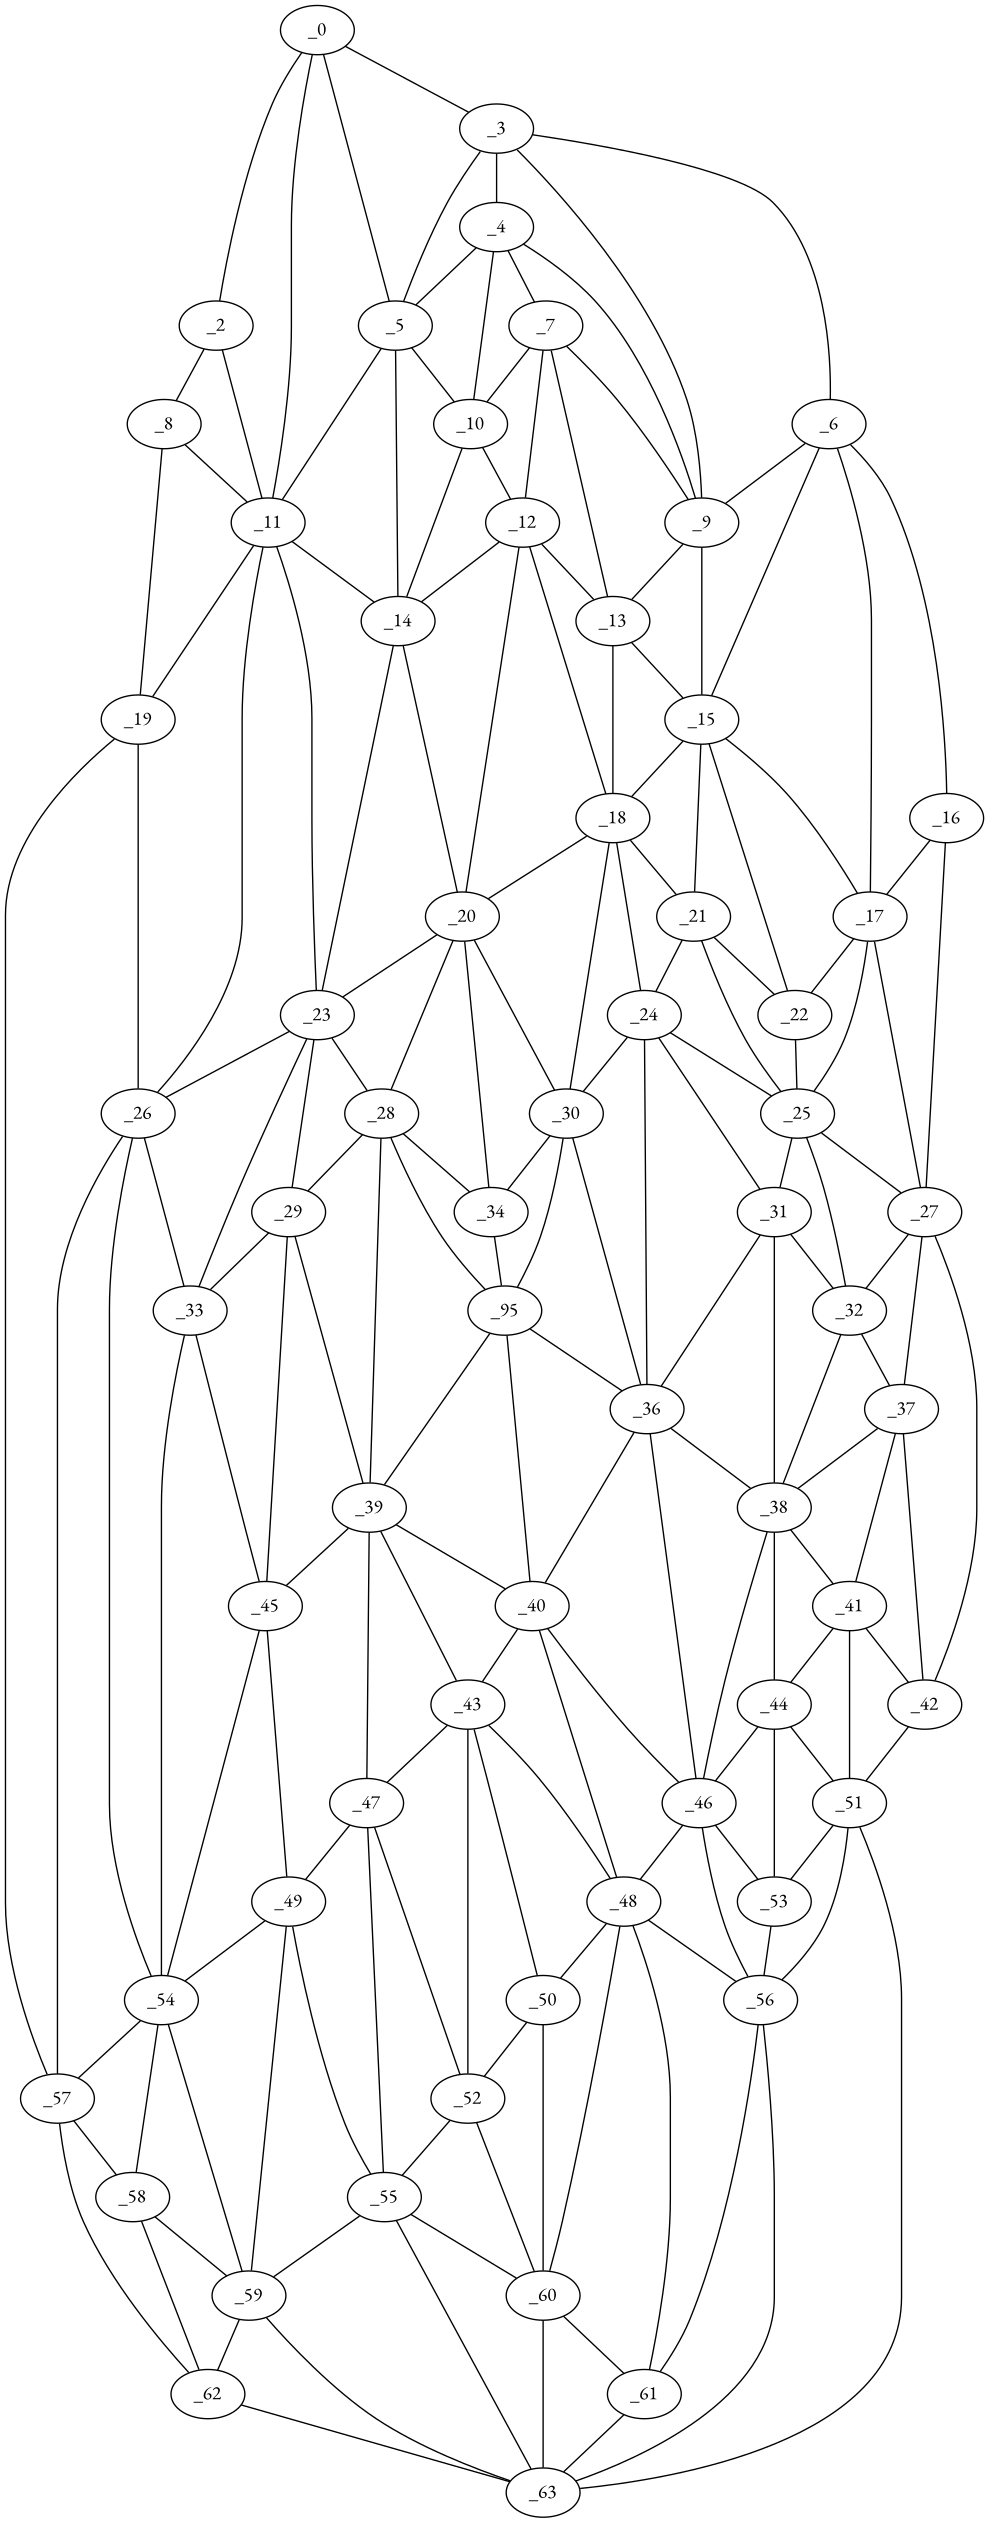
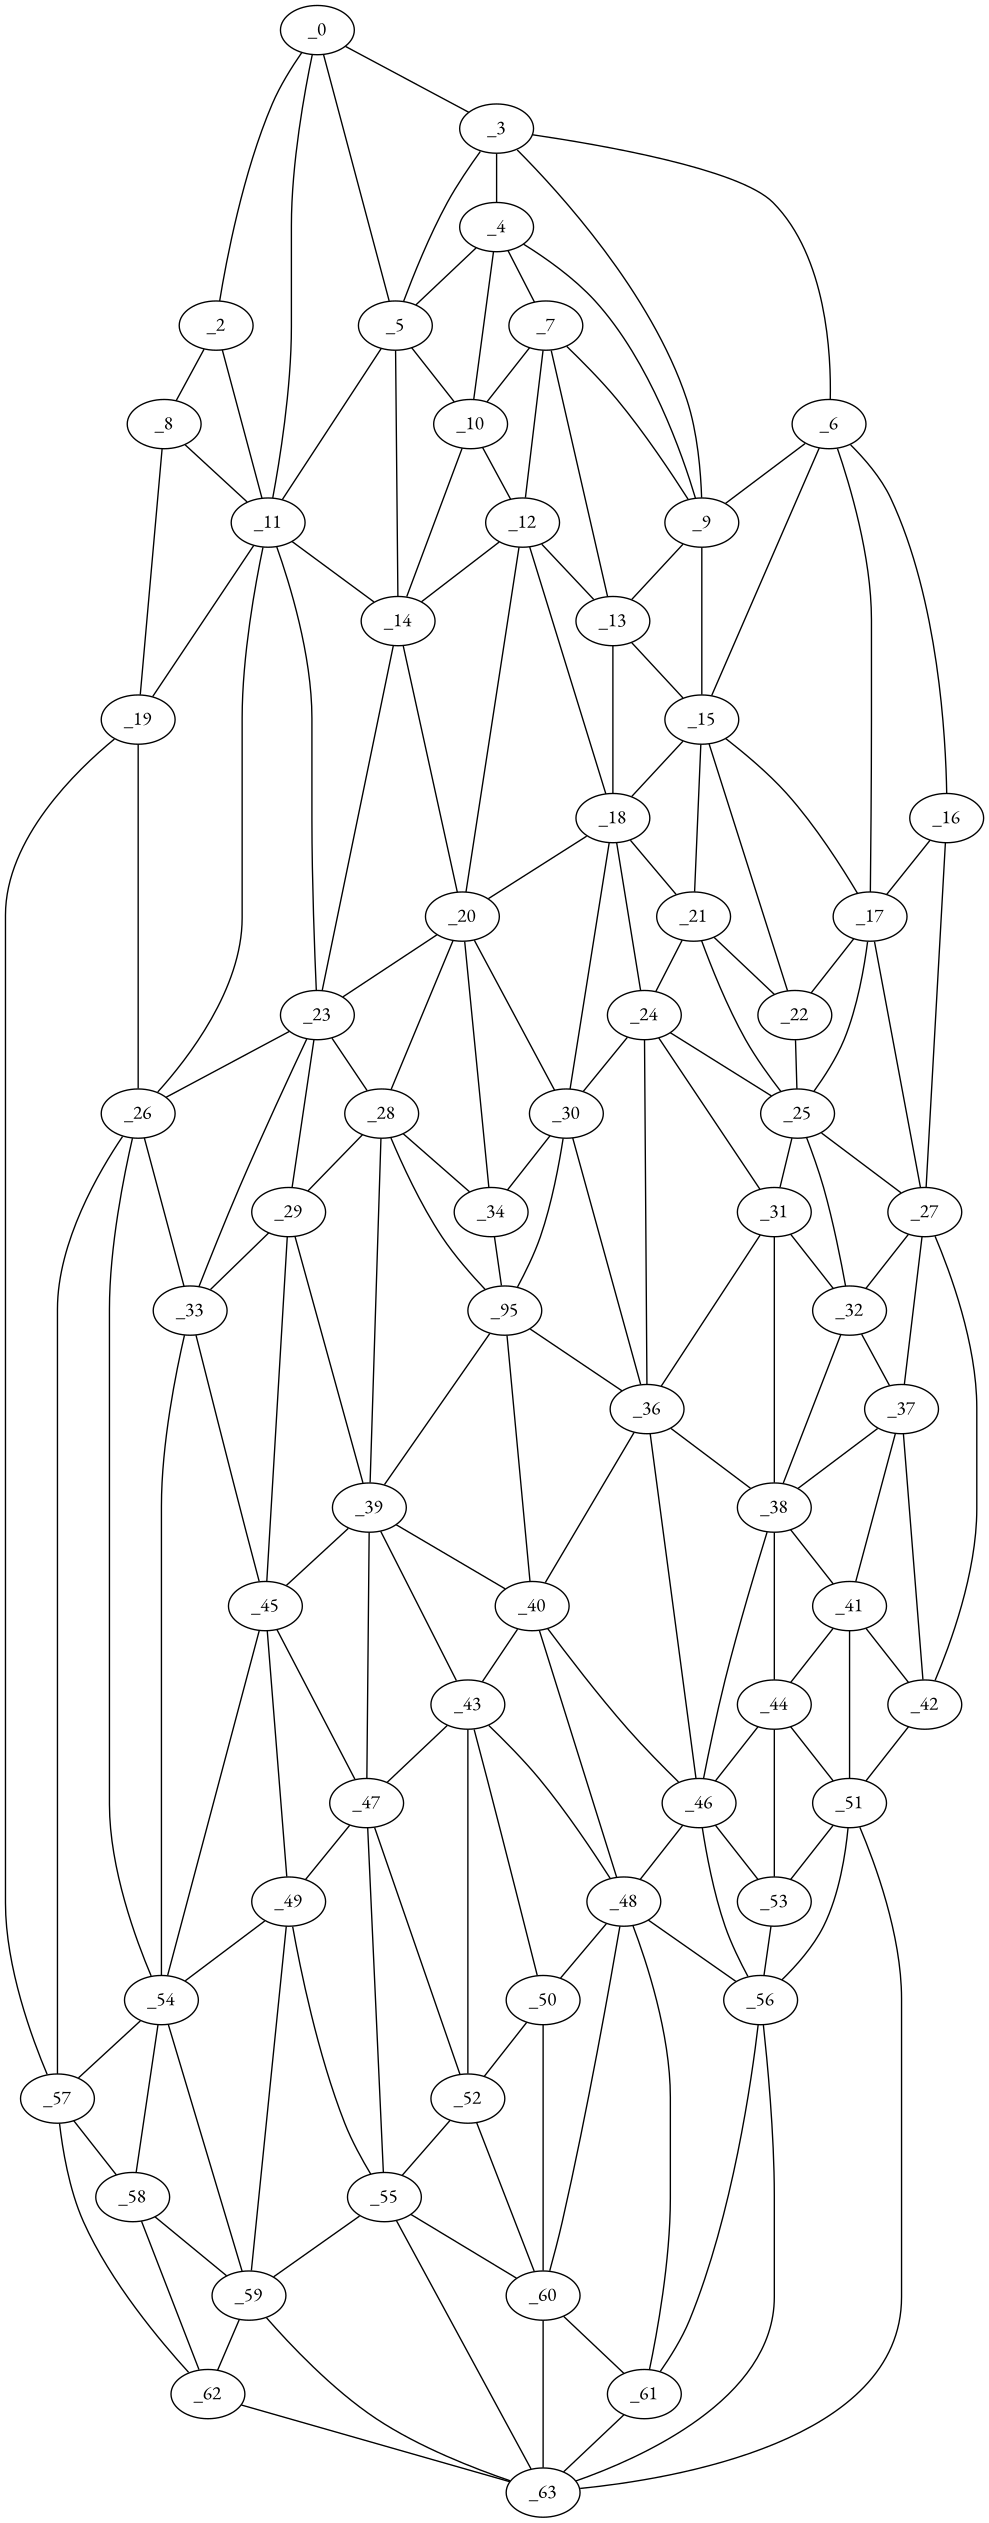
none -> (316, 1704)
